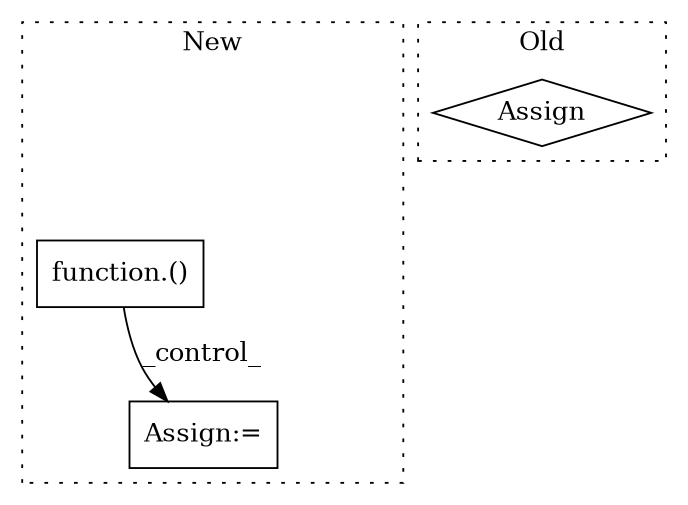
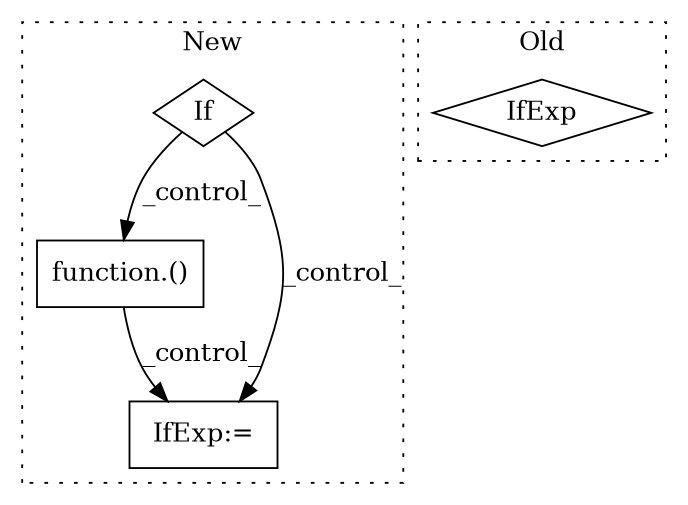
none -> (203, 113)
(542, 113) -> (542, 113)
(203, 435) -> (203, 435)
